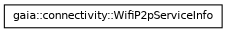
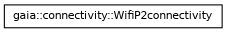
(113, 16) -> (113, 16)
